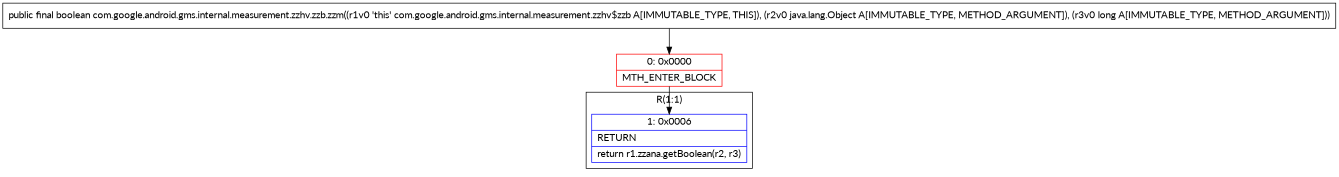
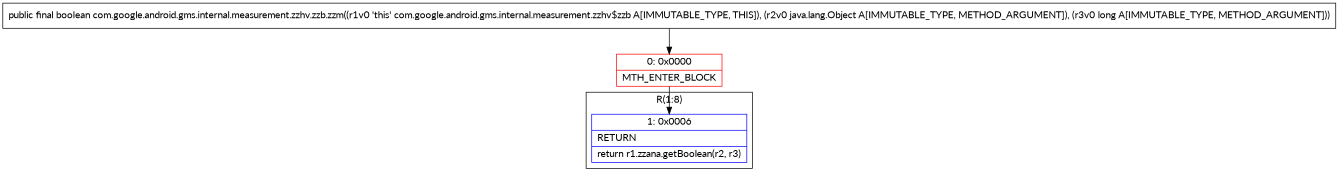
(669, 100) -> (669, 100)
